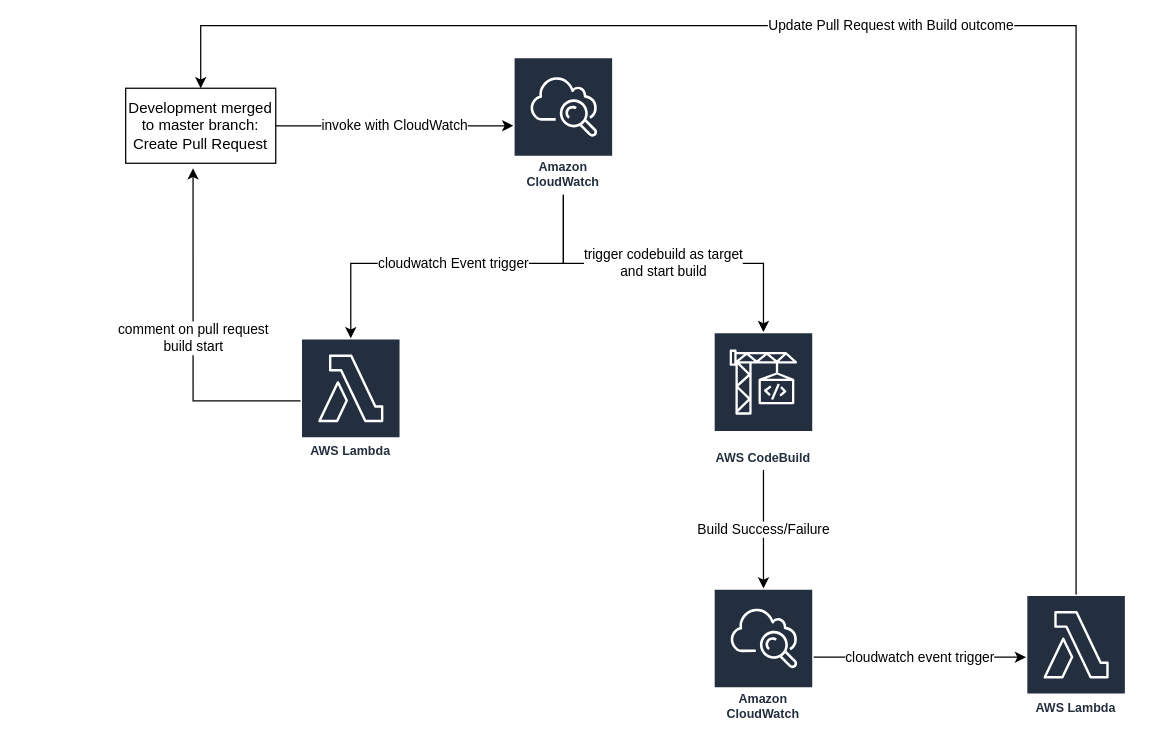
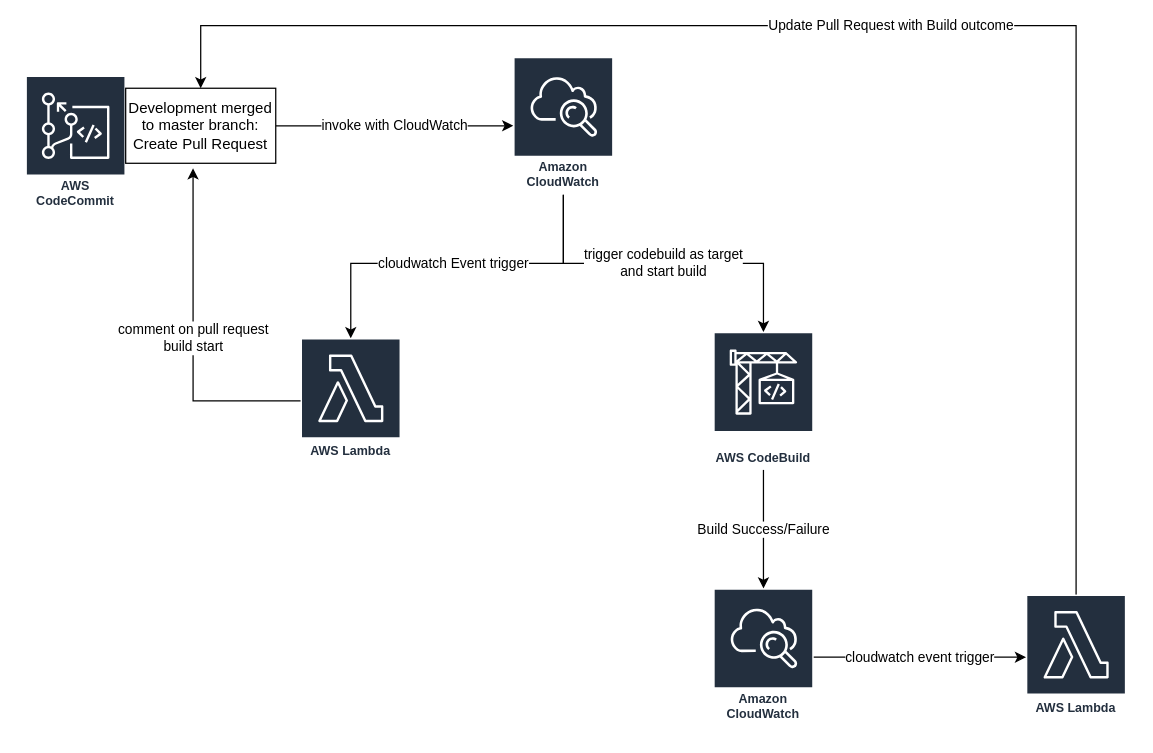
none -> (76, 144)
